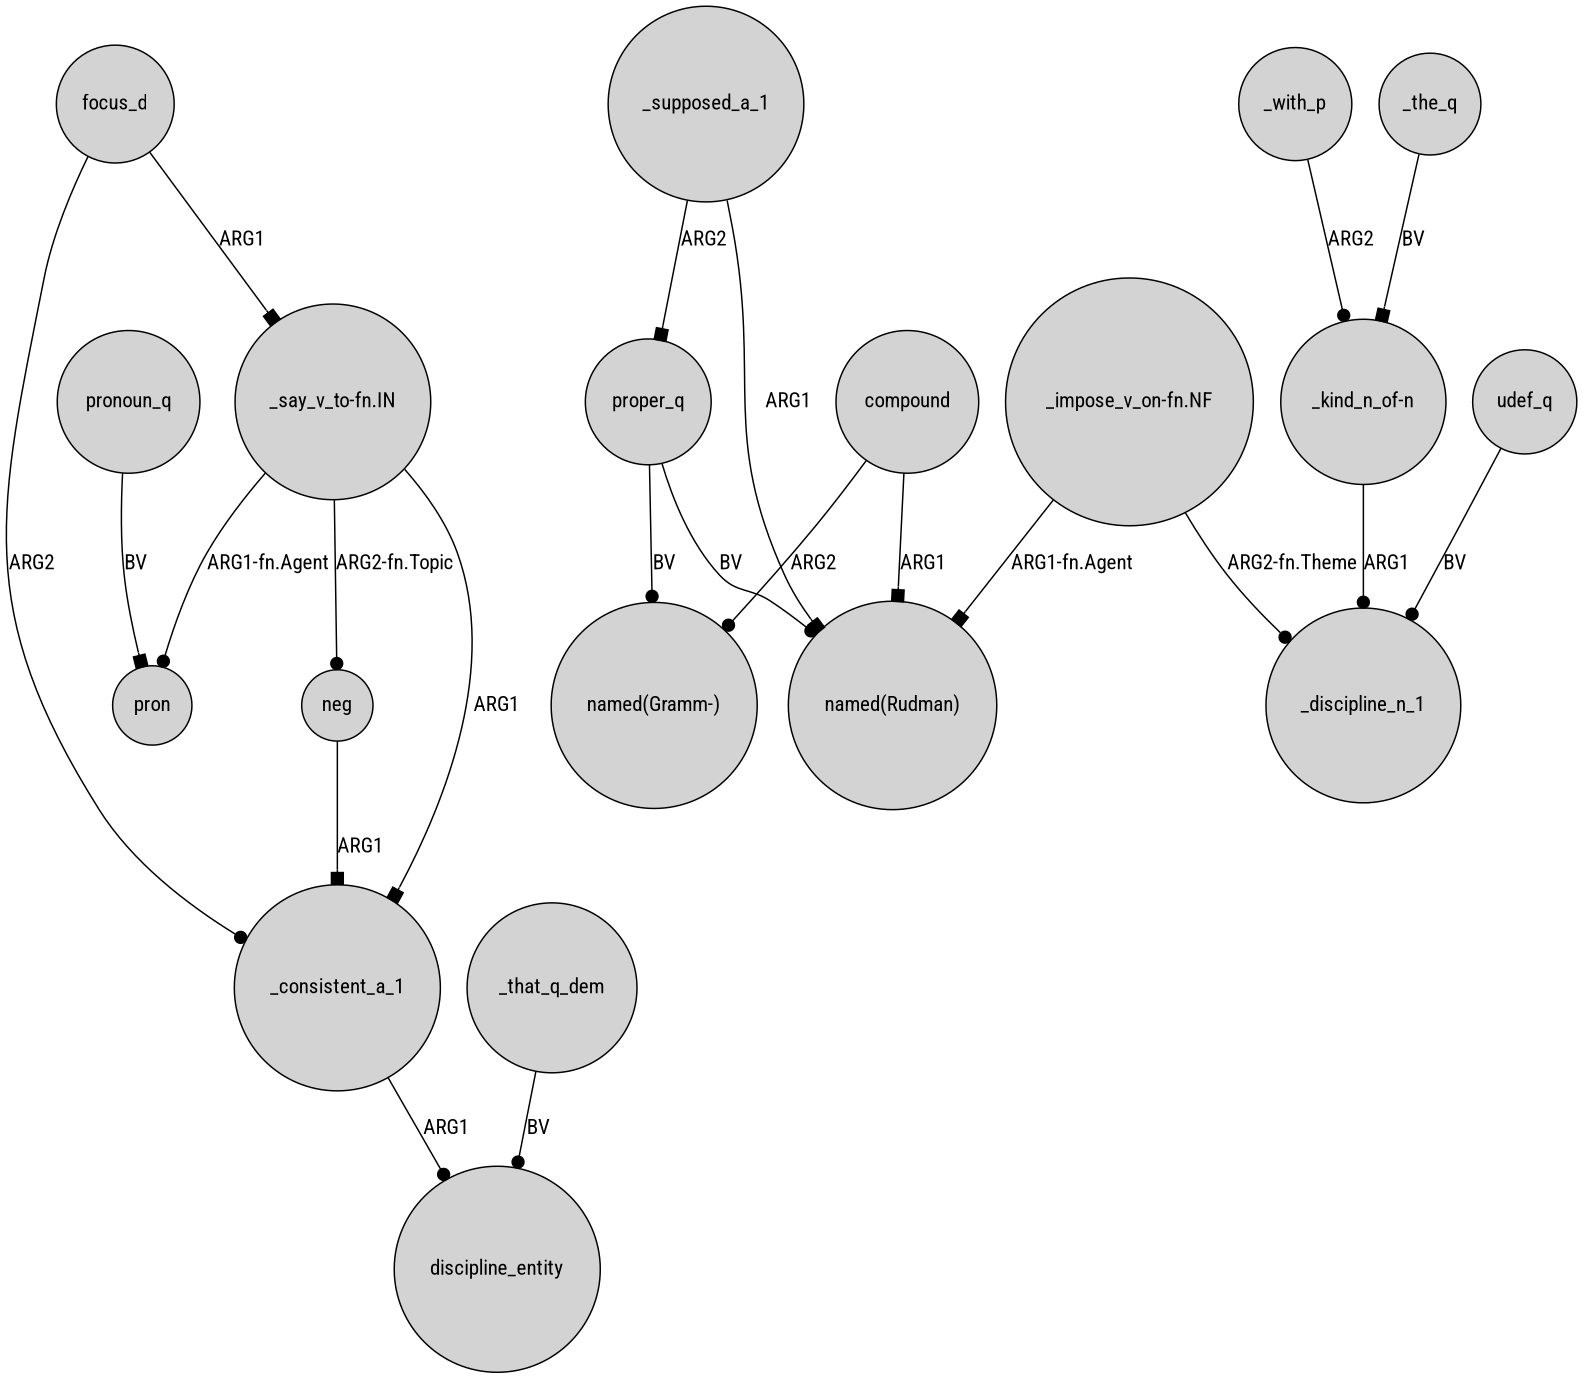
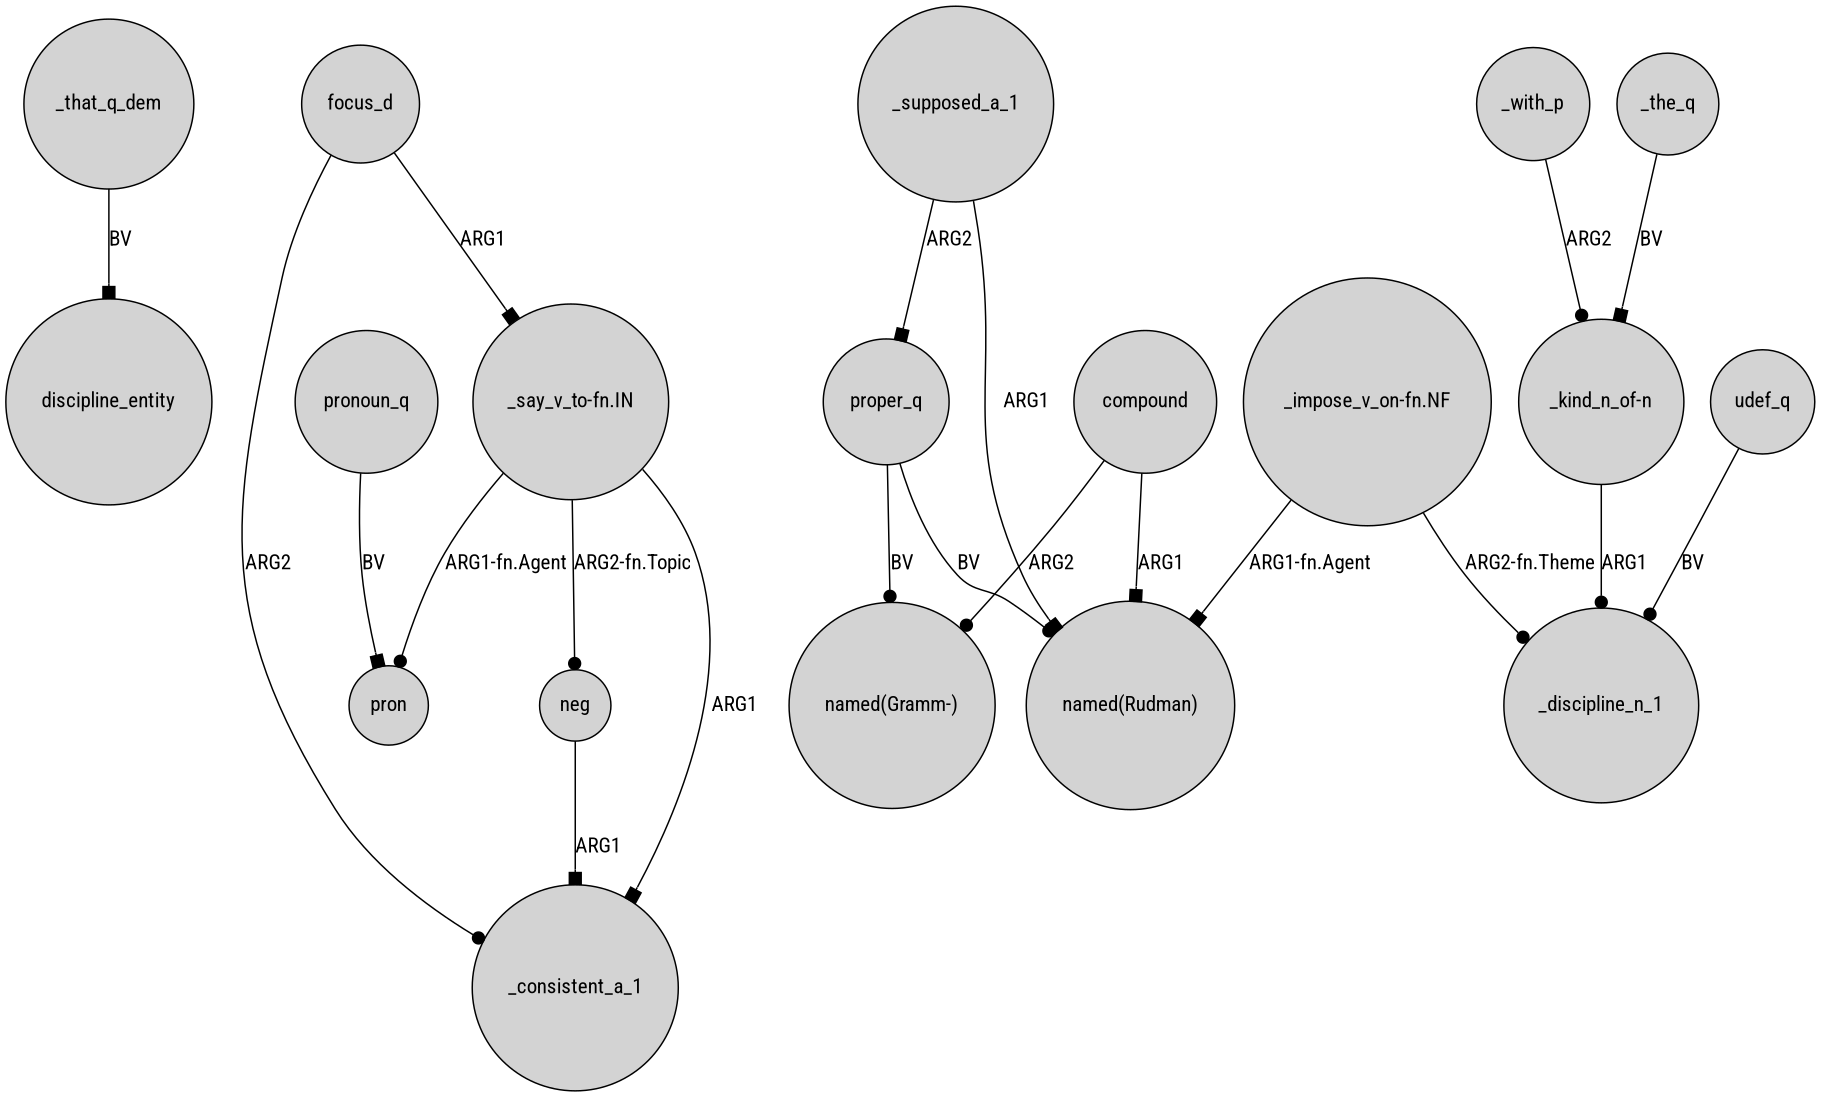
(528, 1114) -> (109, 236)
(414, 1123) -> none
